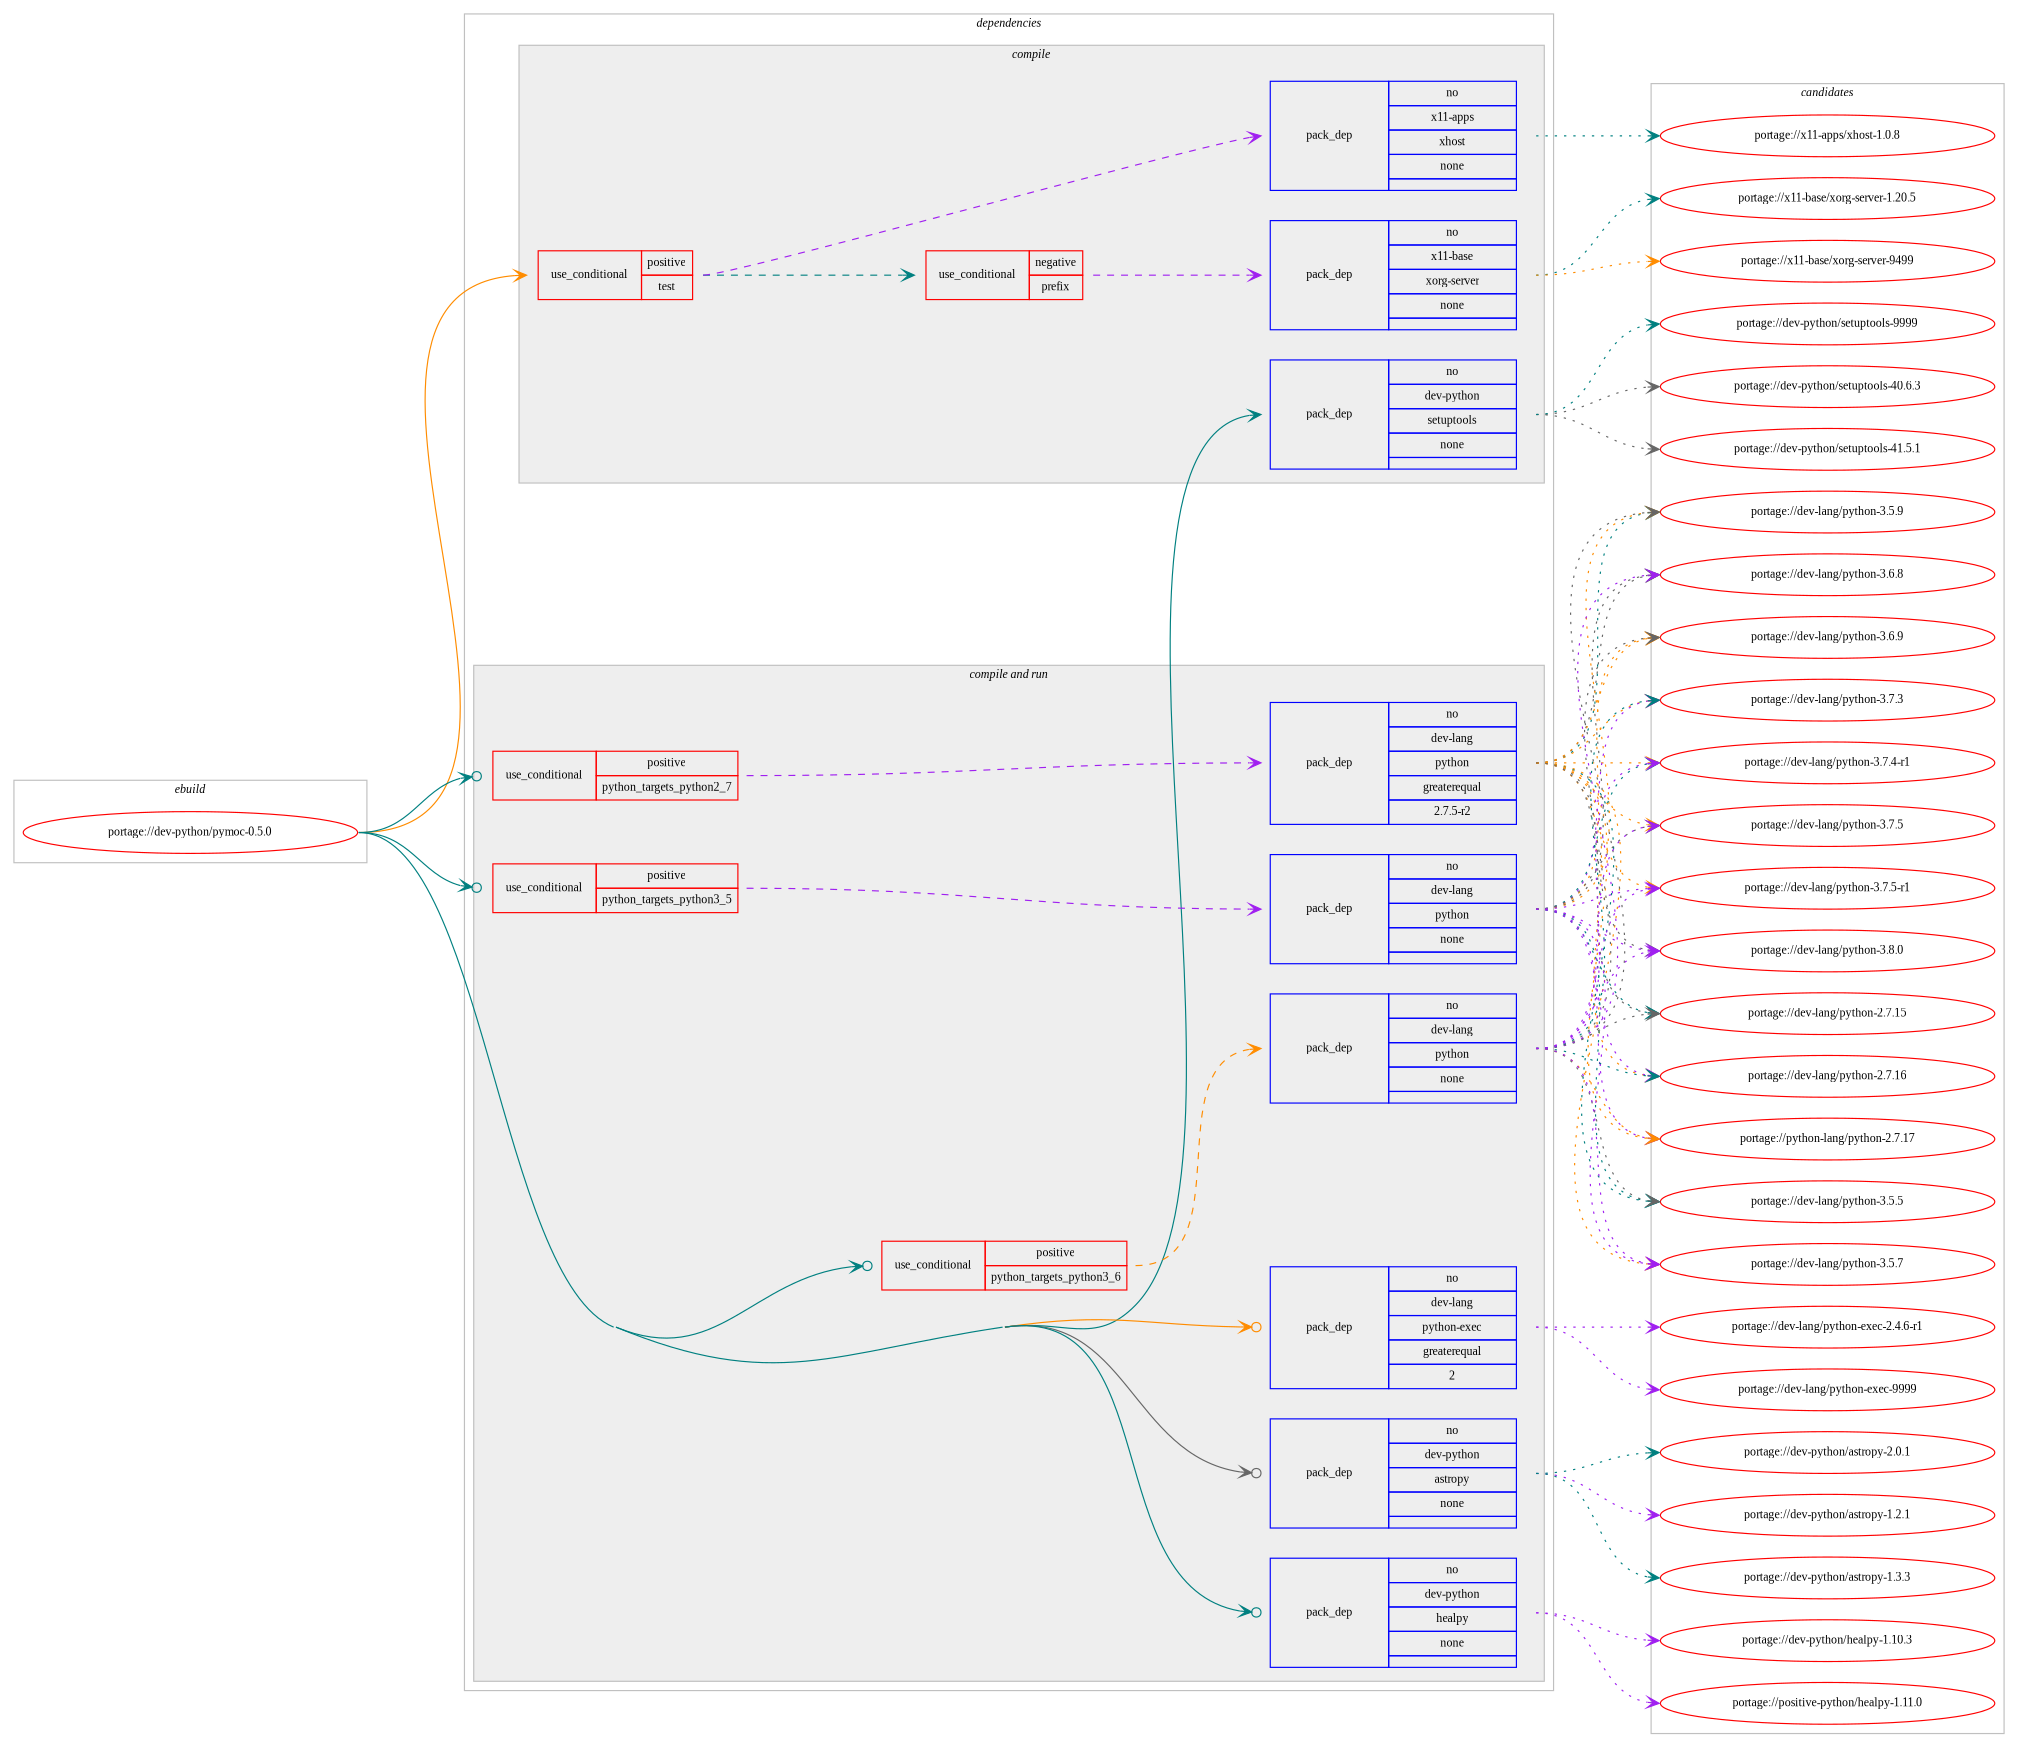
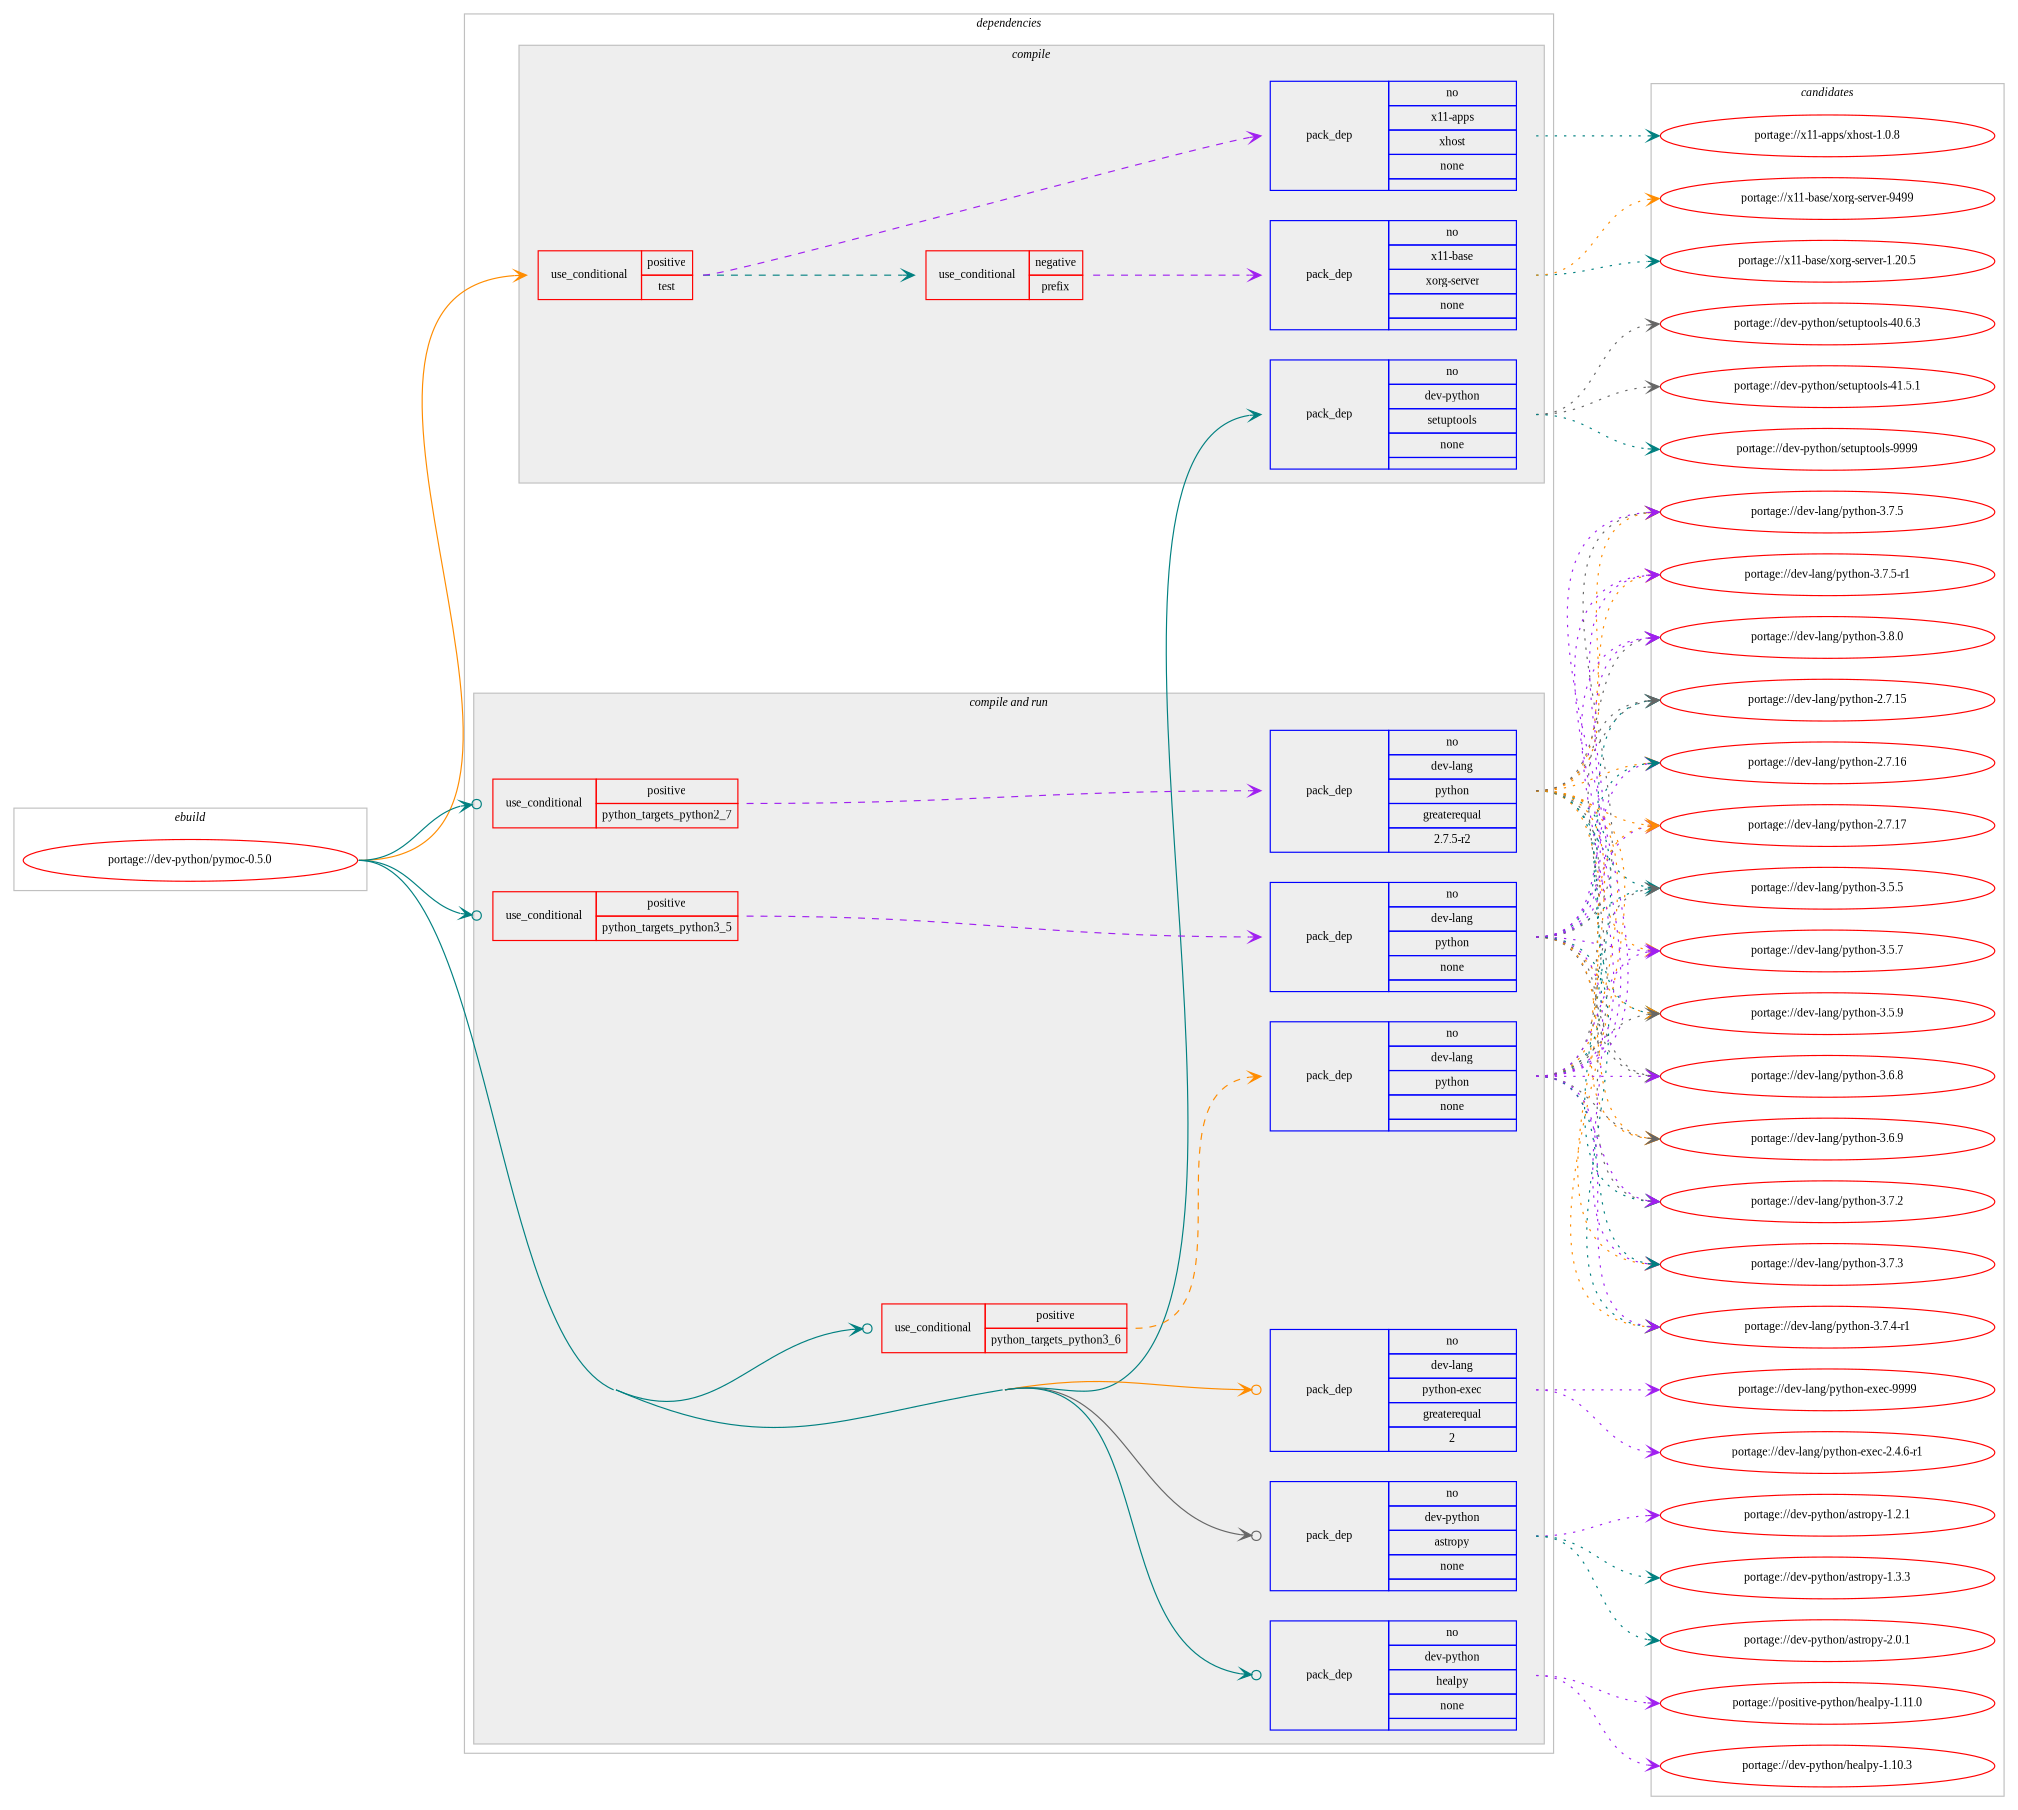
(1828, 1139) -> (1828, 826)
none -> (1828, 1202)
